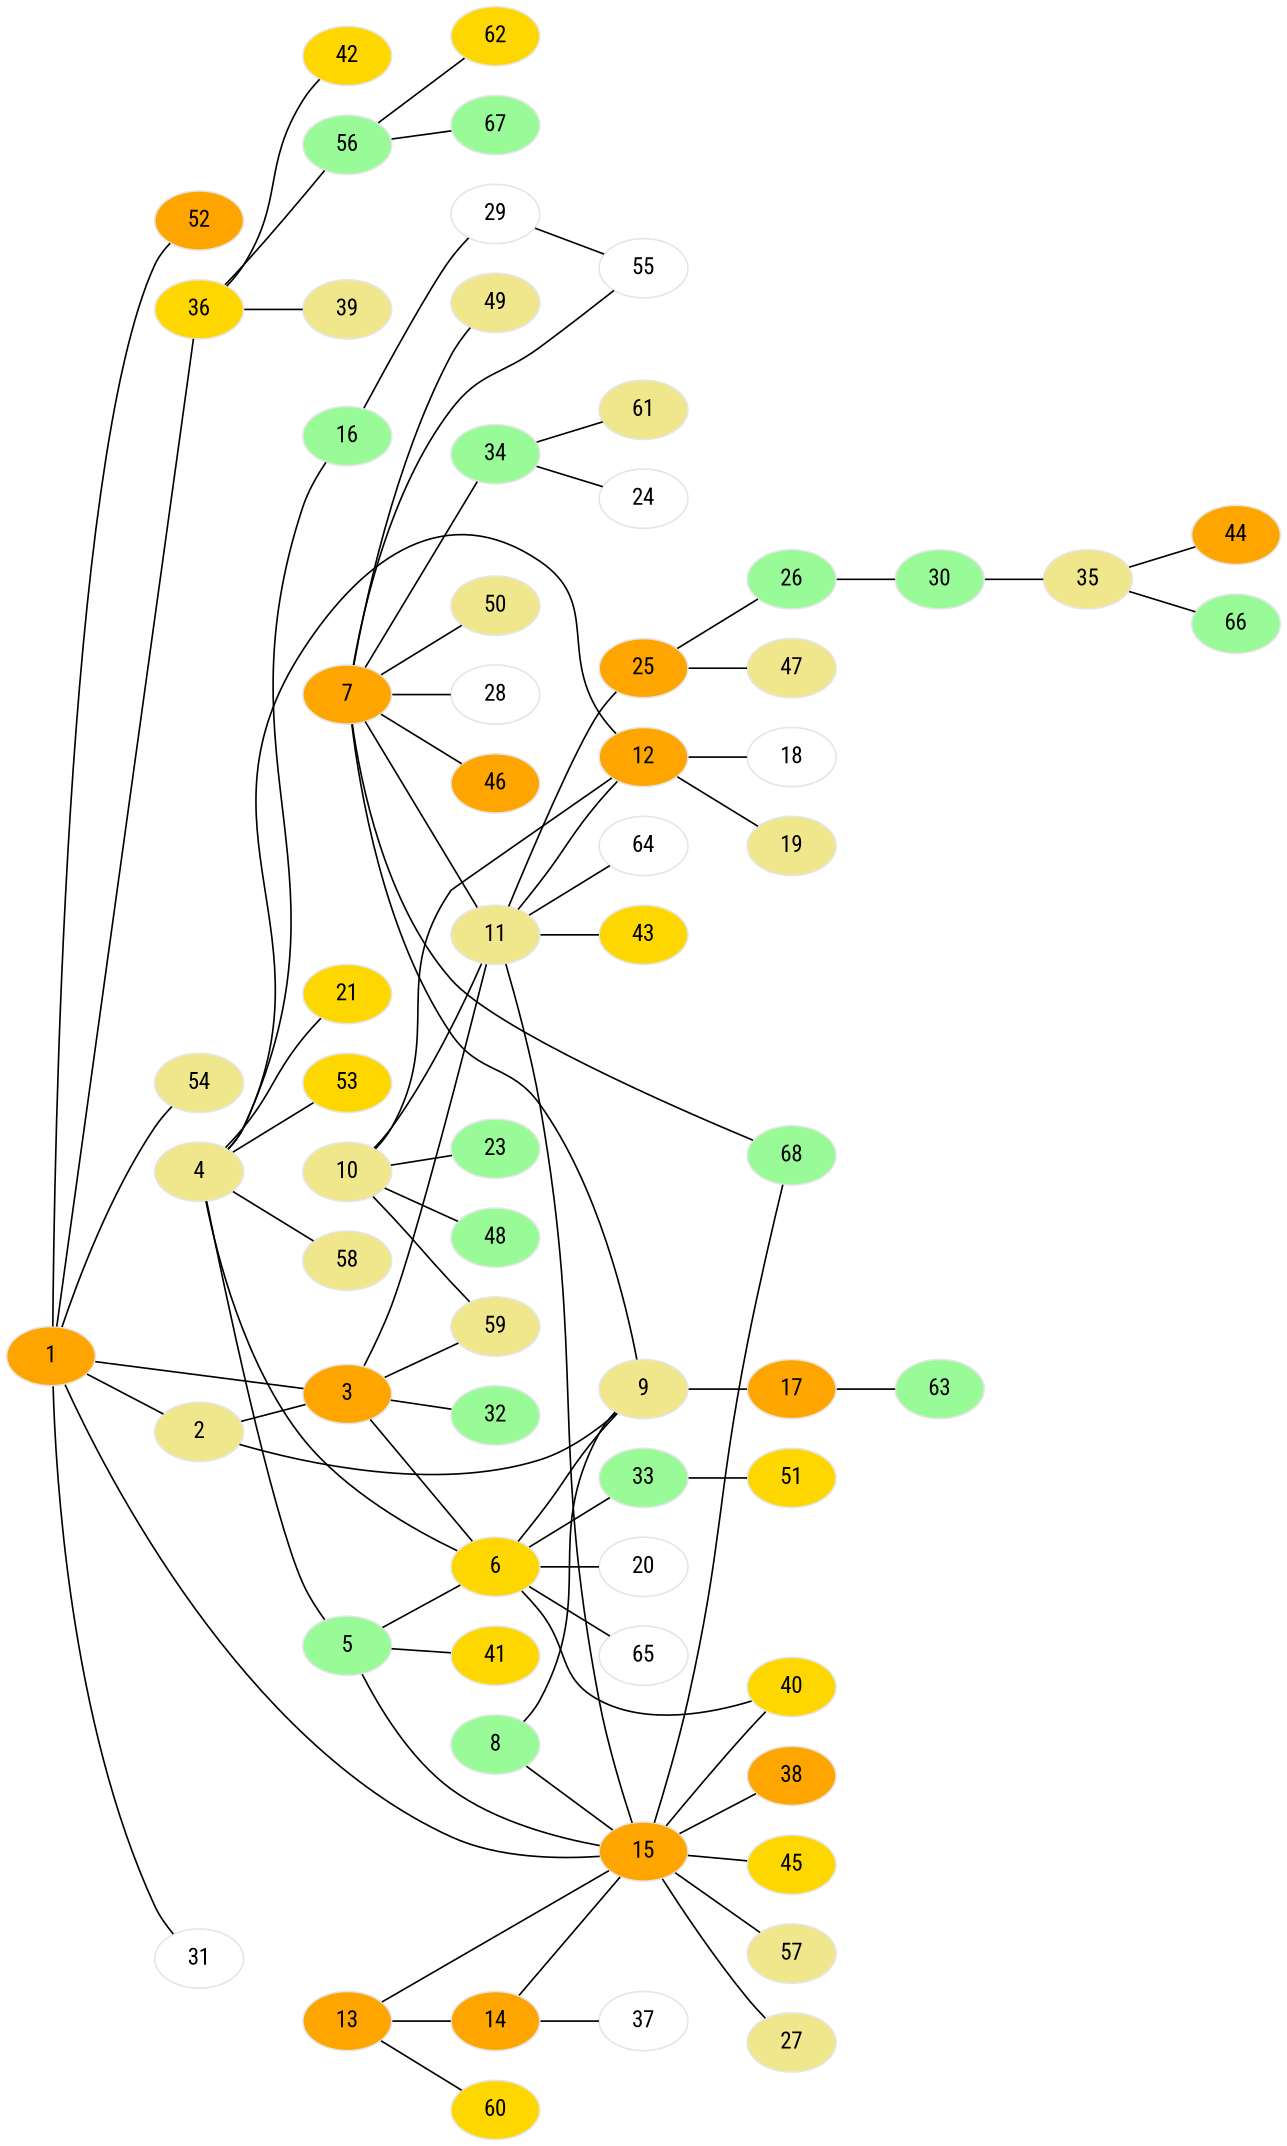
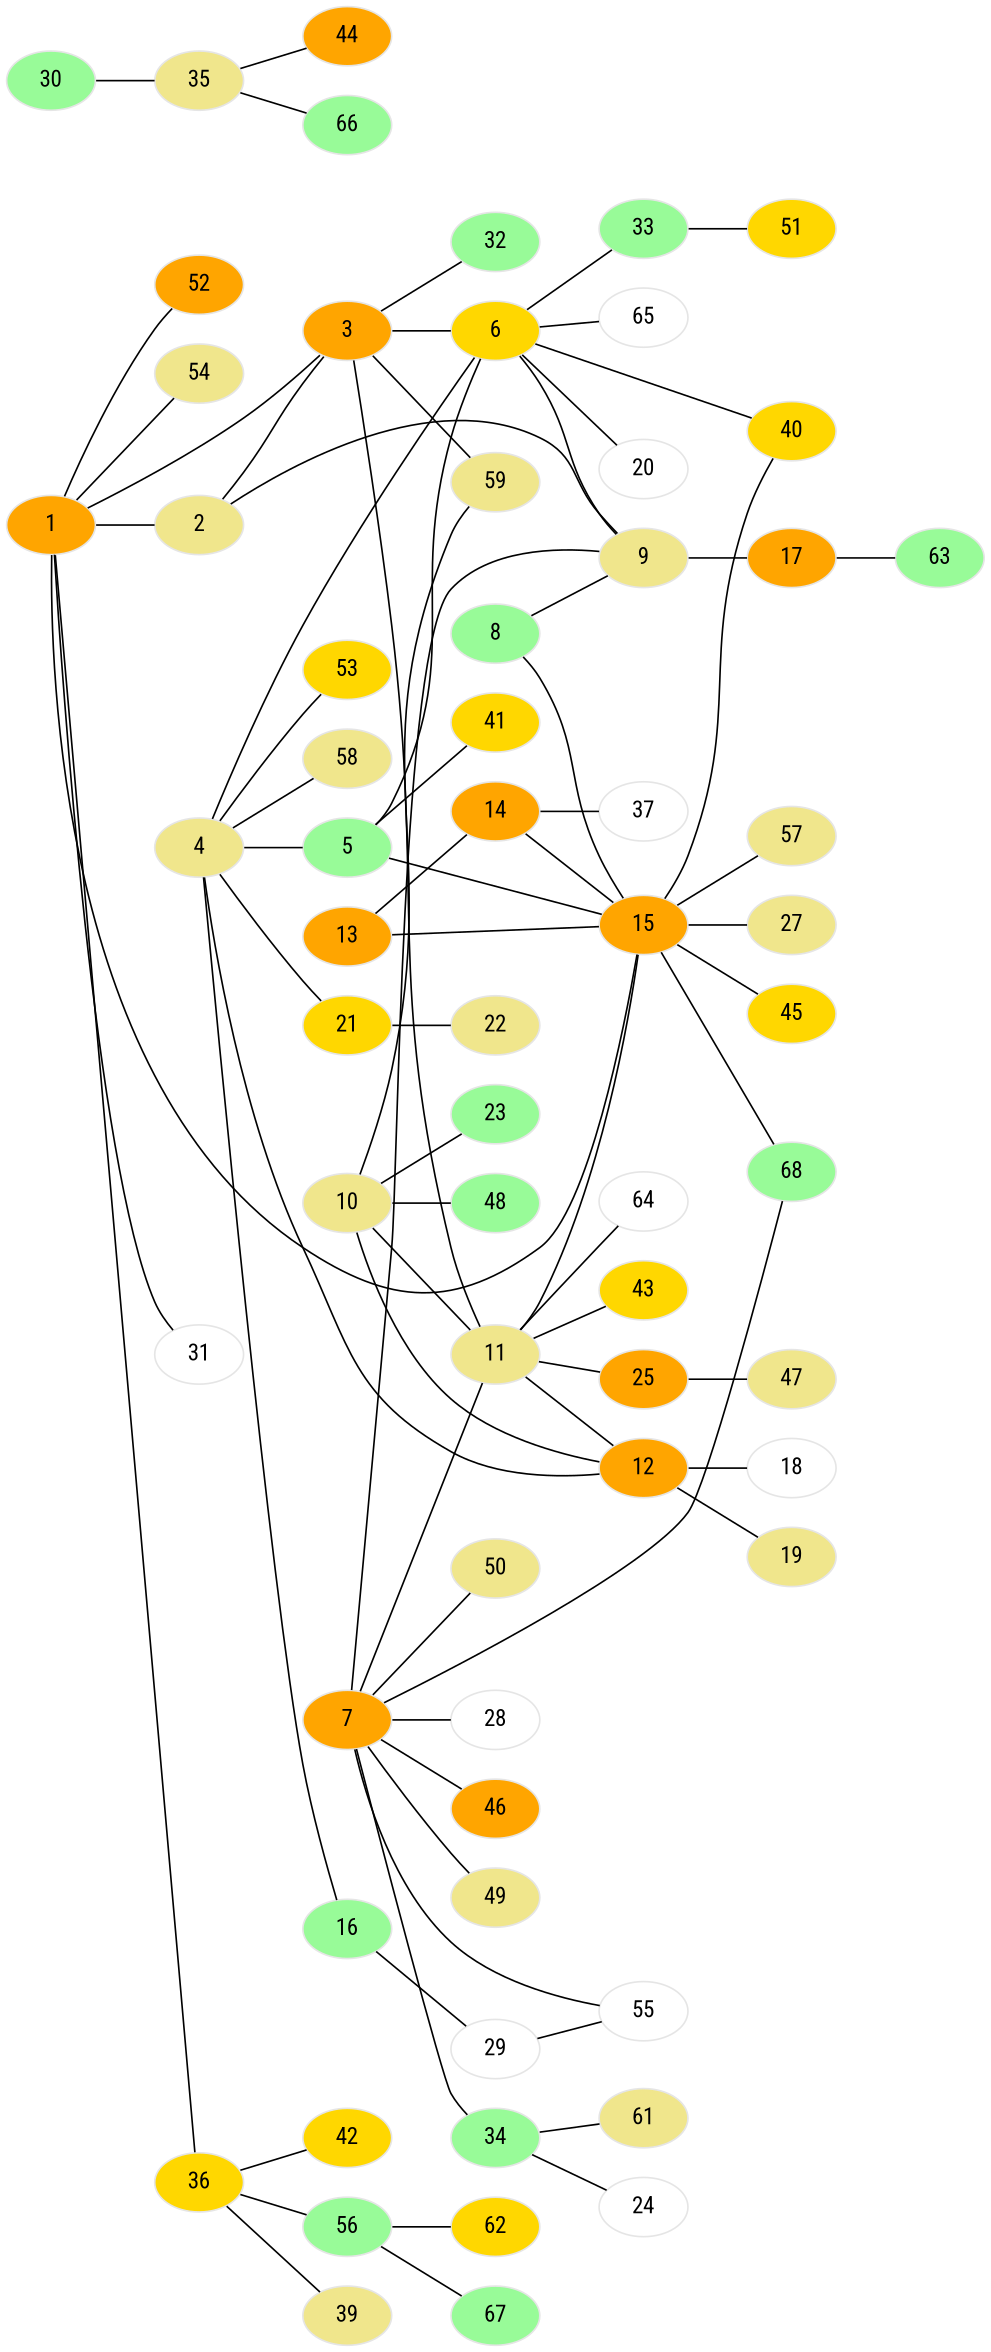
(792, 579) -> none
none -> (495, 1025)
(792, 1776) -> none
(495, 2110) -> none
